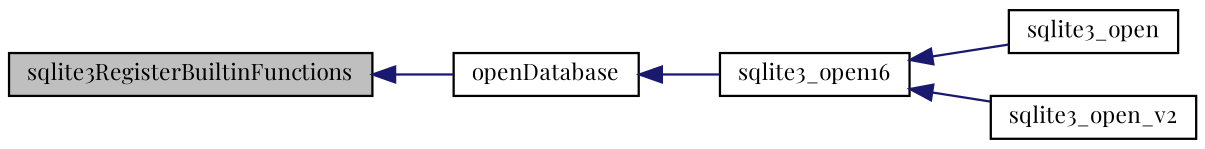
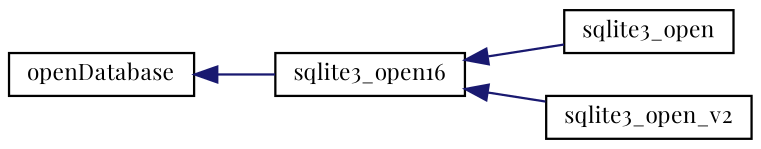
(191, 74) -> none
